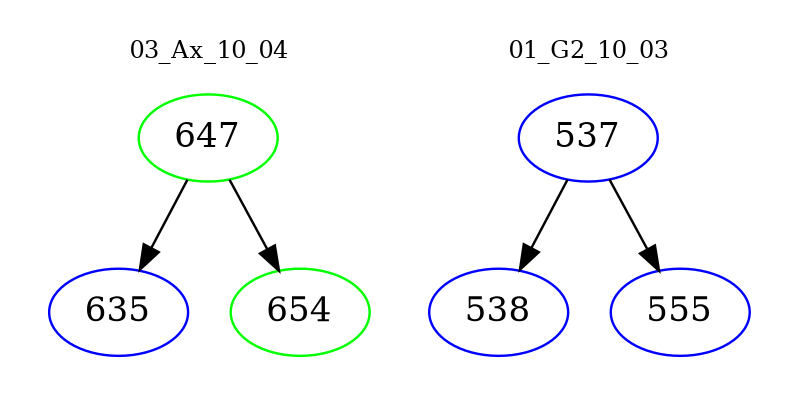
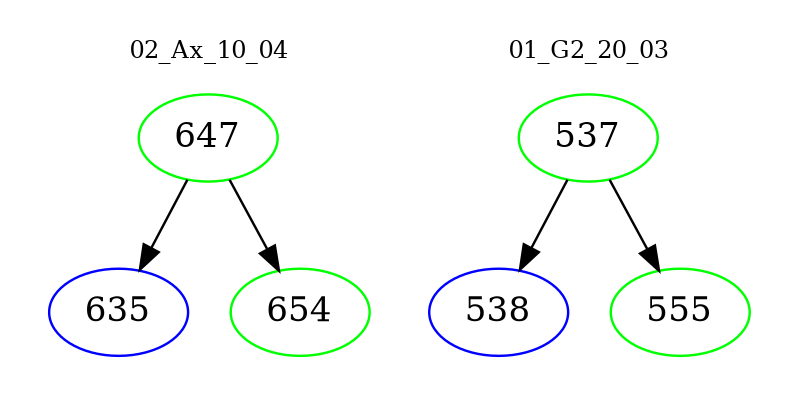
(209, 52) -> (209, 52)
(589, 52) -> (589, 52)
(588, 138) -> (588, 138)
(680, 312) -> (680, 312)
